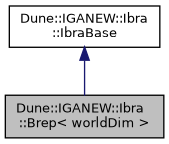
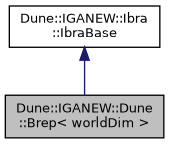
(85, 117) -> (85, 117)
